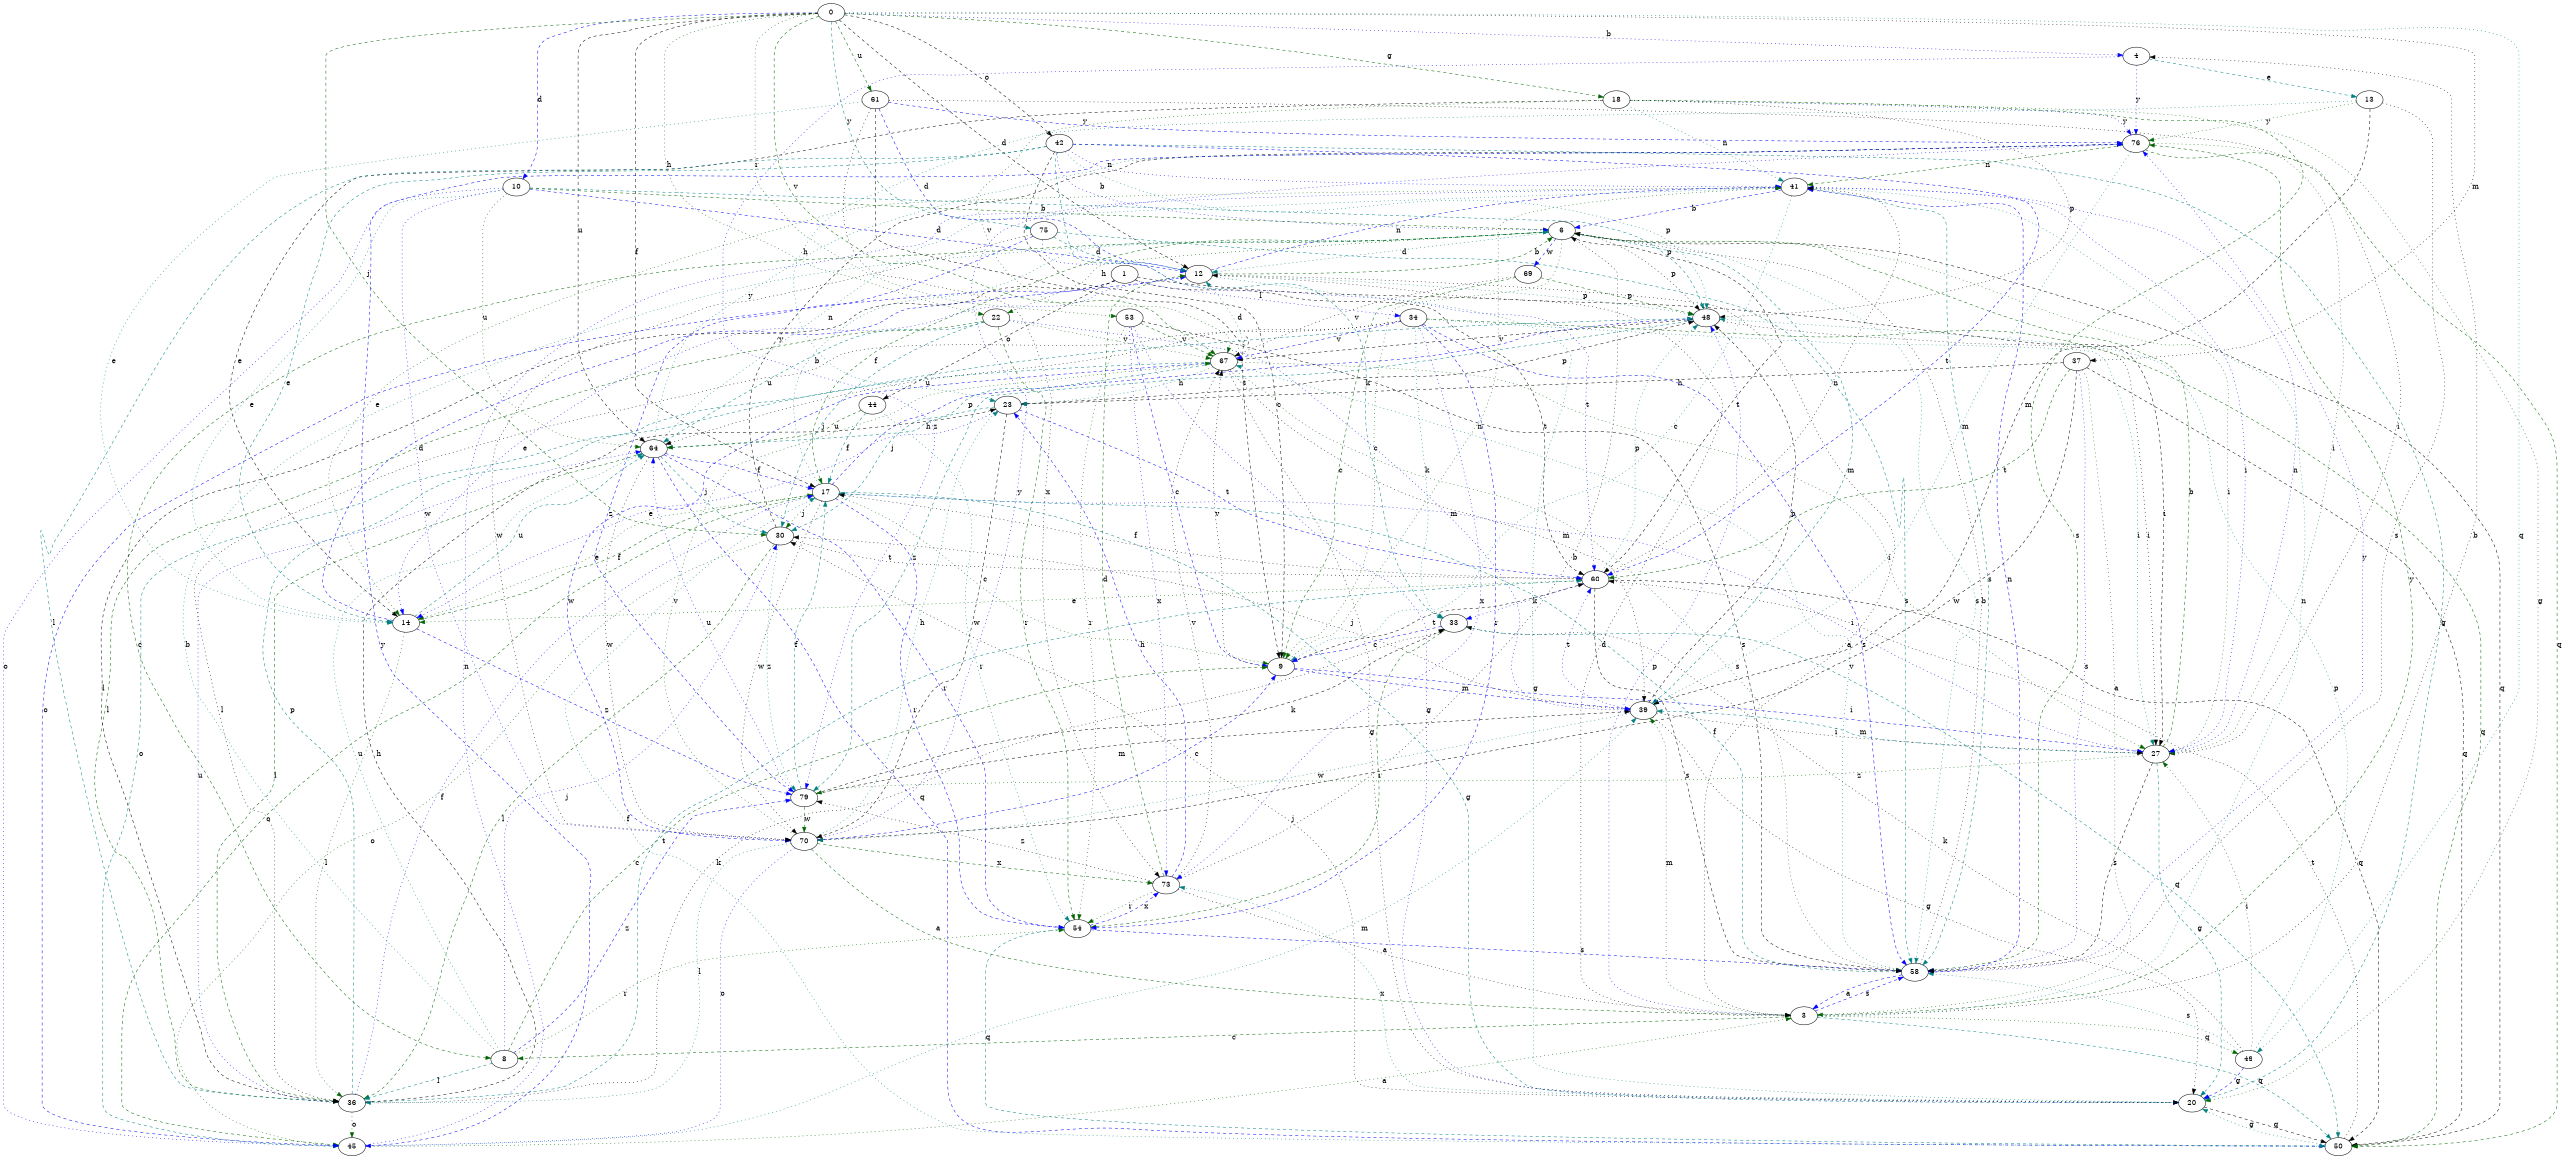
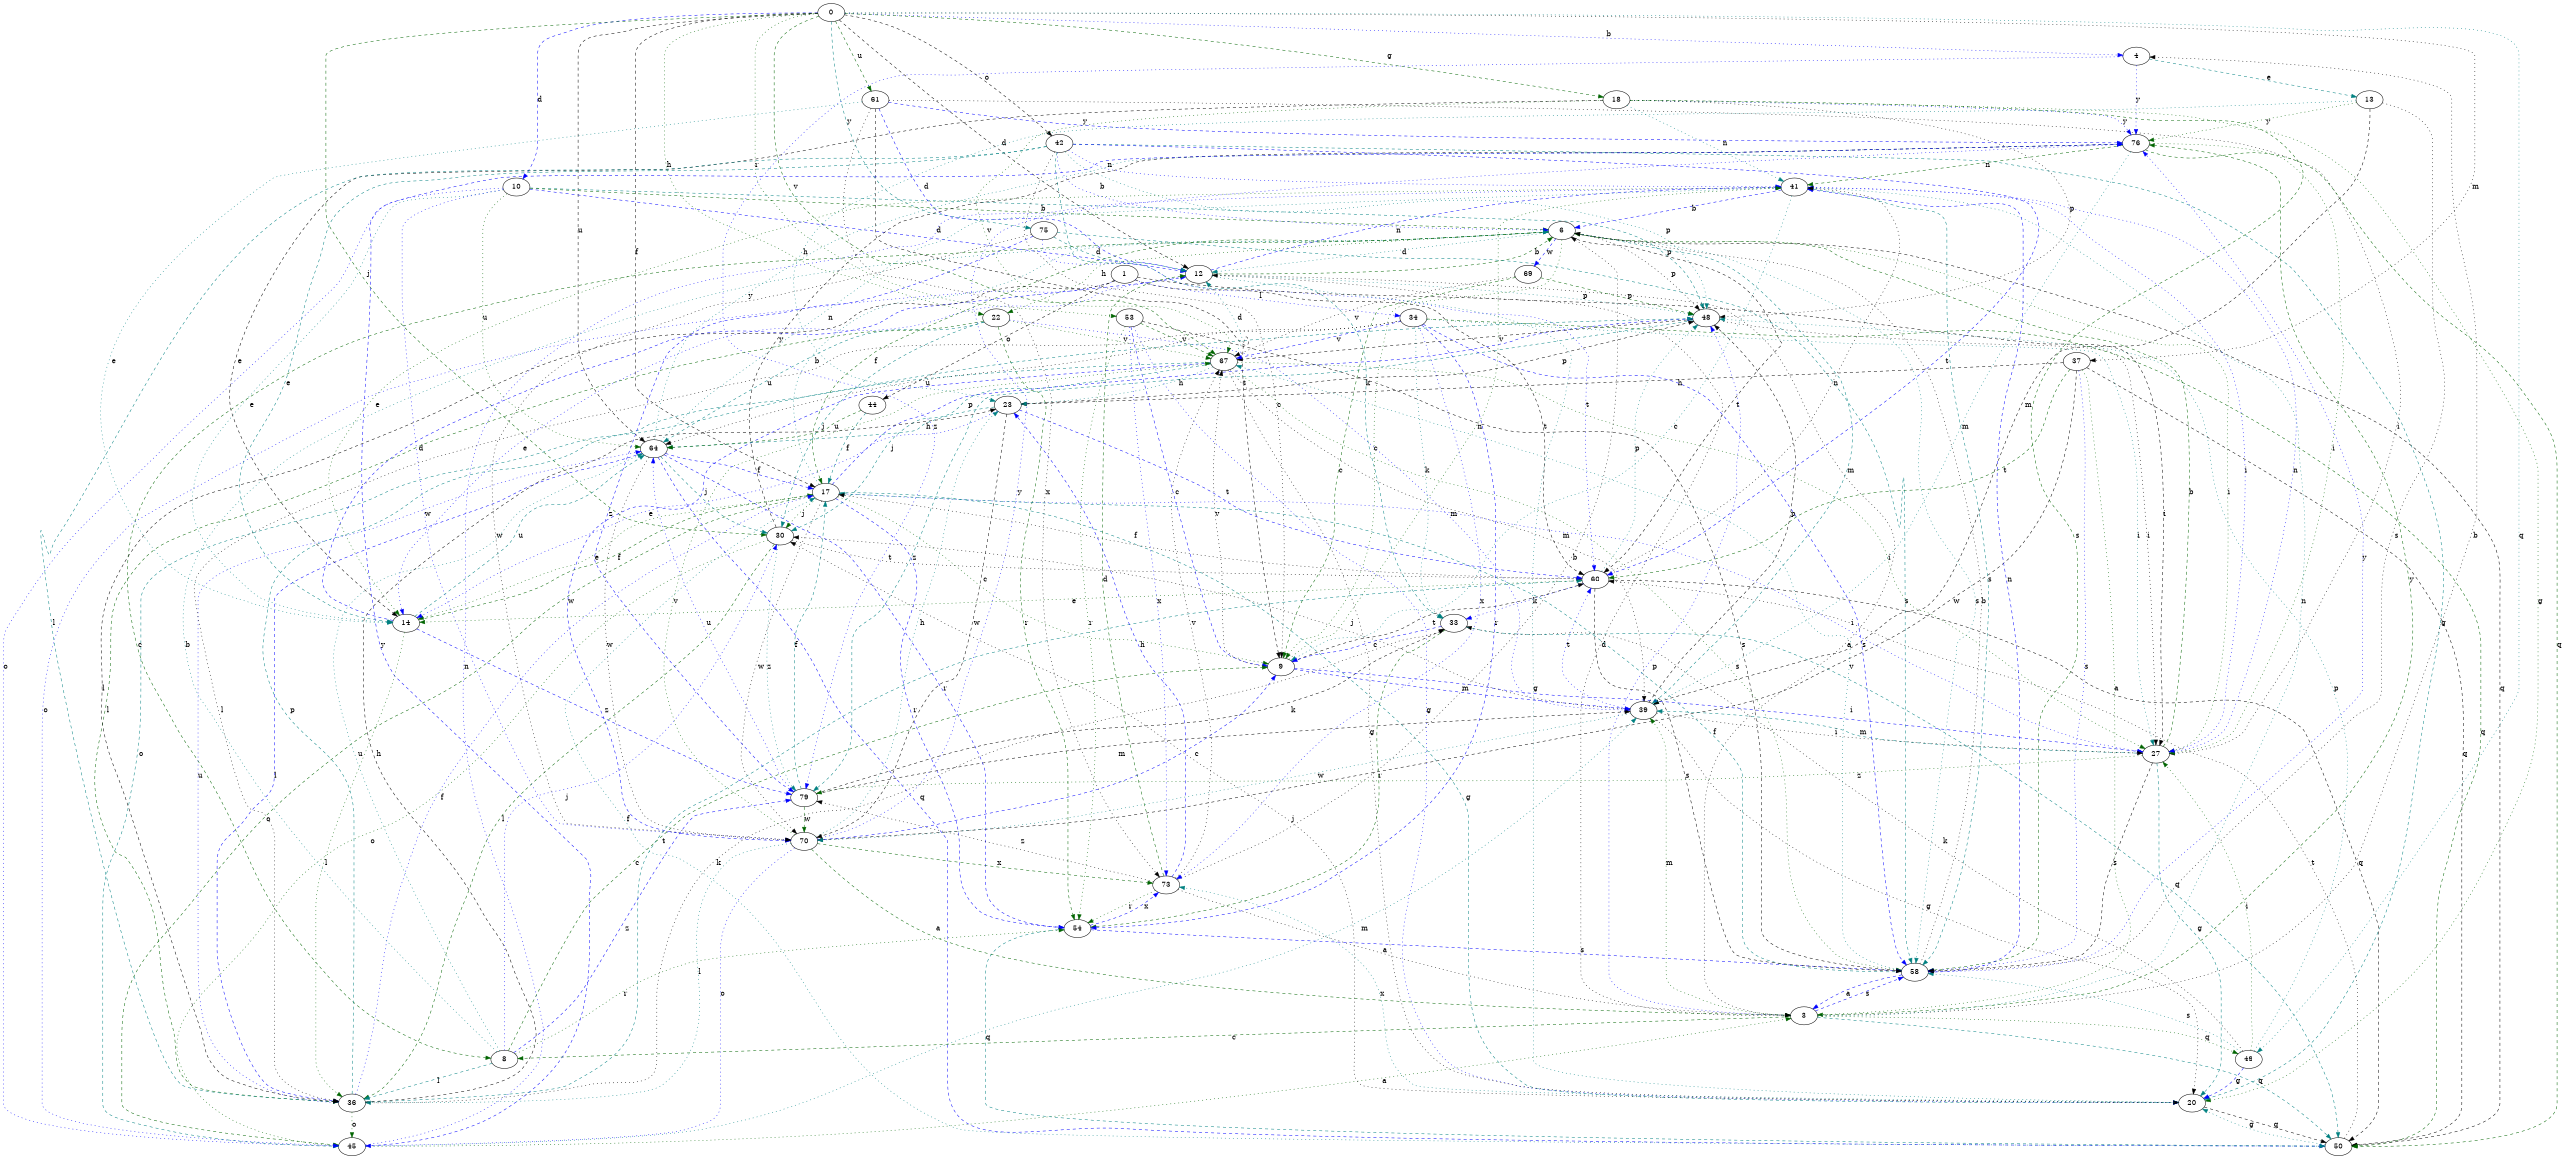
(1252, 316) -> (1252, 316)
(185, 493) -> (185, 493)
(978, 667) -> none
(274, 669) -> (274, 669)
